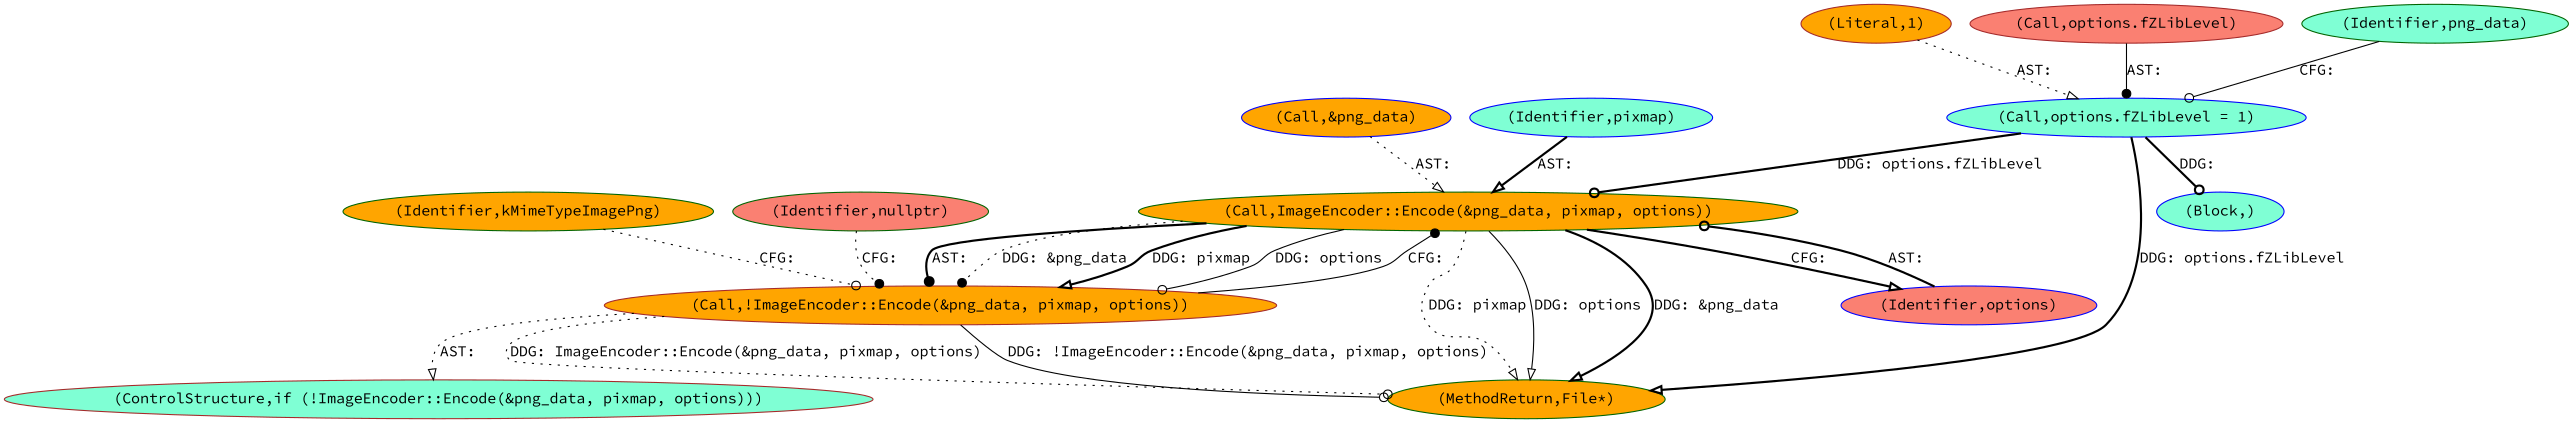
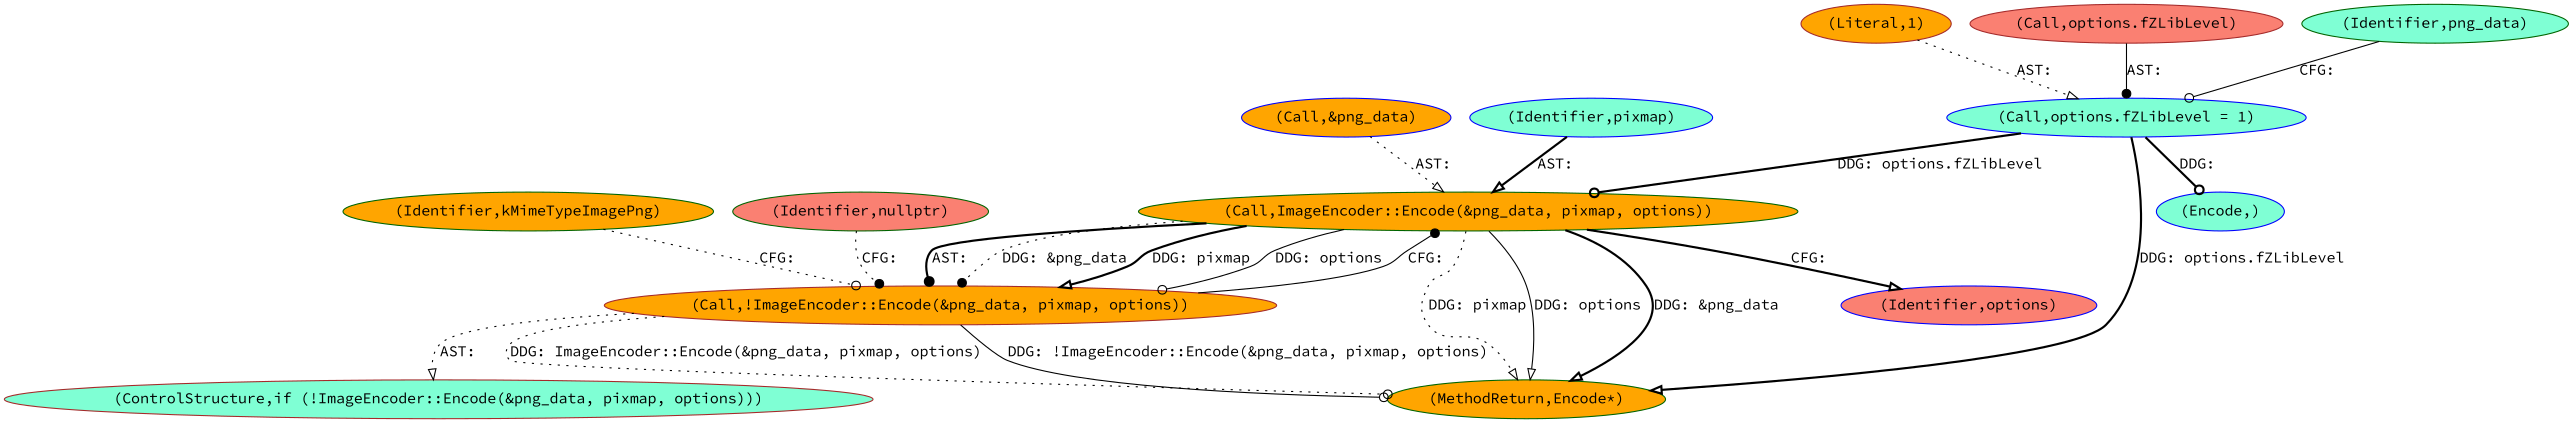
(2220, 212) -> (2220, 212)
(1824, 246) -> none
(1526, 399) -> (1526, 399)
